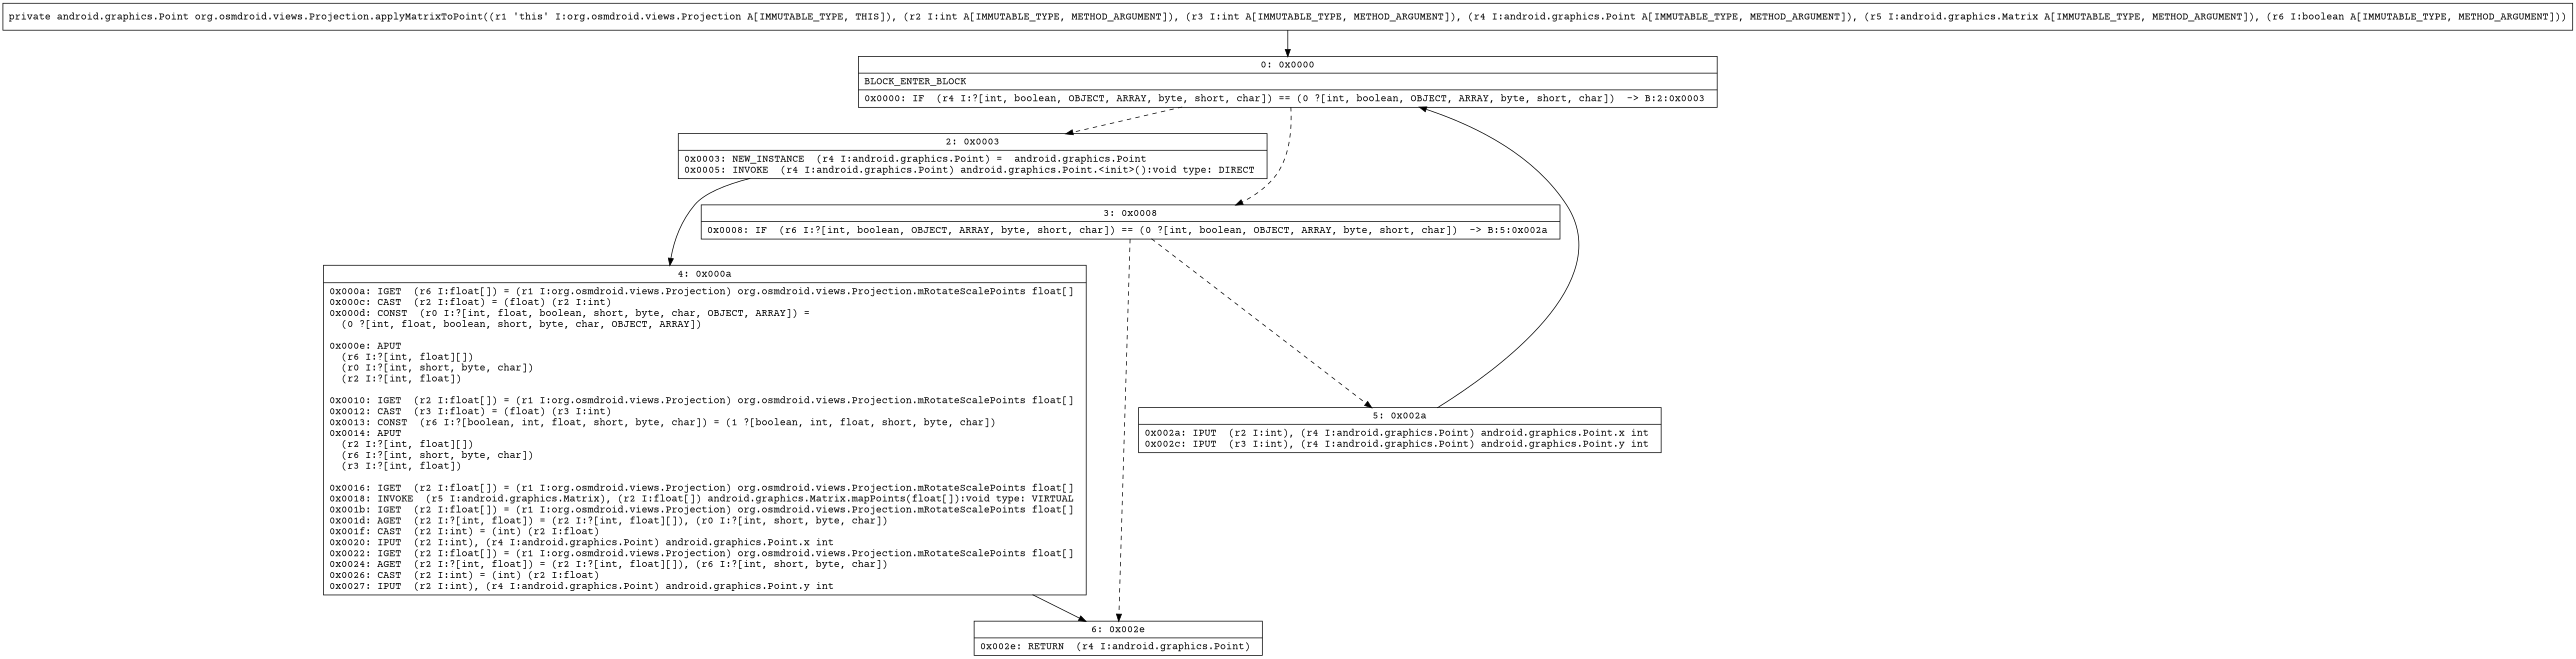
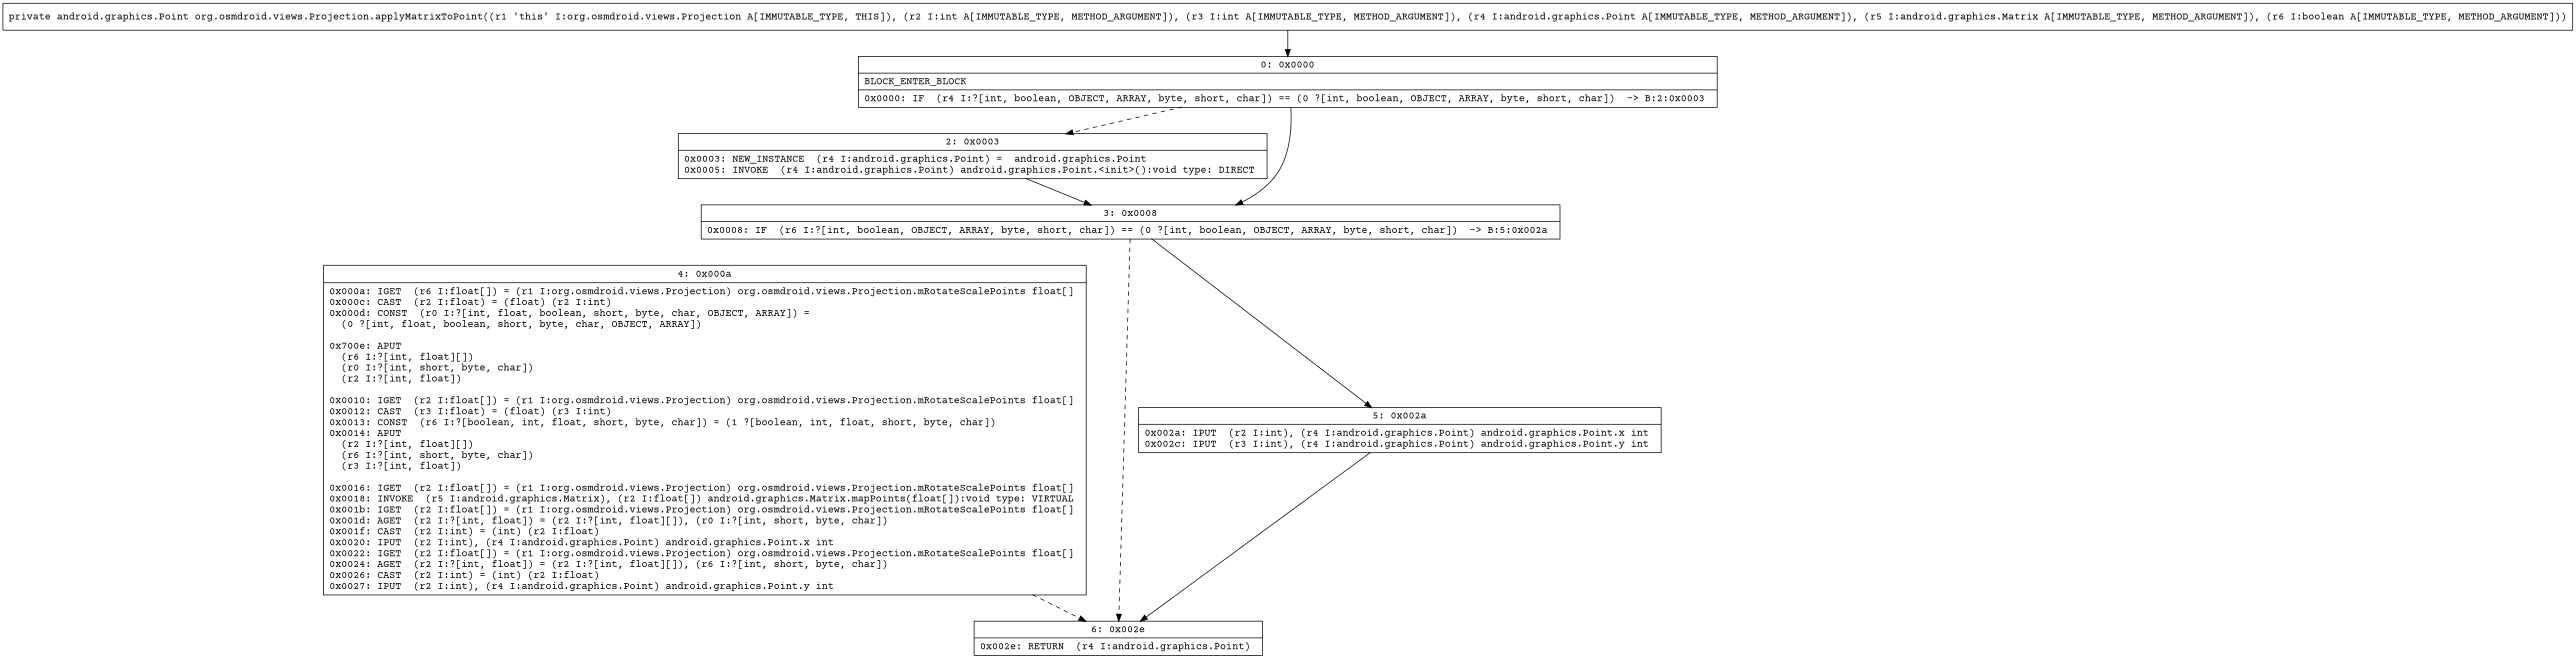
(1283, 163) -> (1283, 163)
(696, 204) -> (1055, 190)
(1577, 249) -> (1258, 535)
(1259, 321) -> (1259, 321)
(372, 346) -> (372, 346)
(1056, 606) -> (1056, 606)
